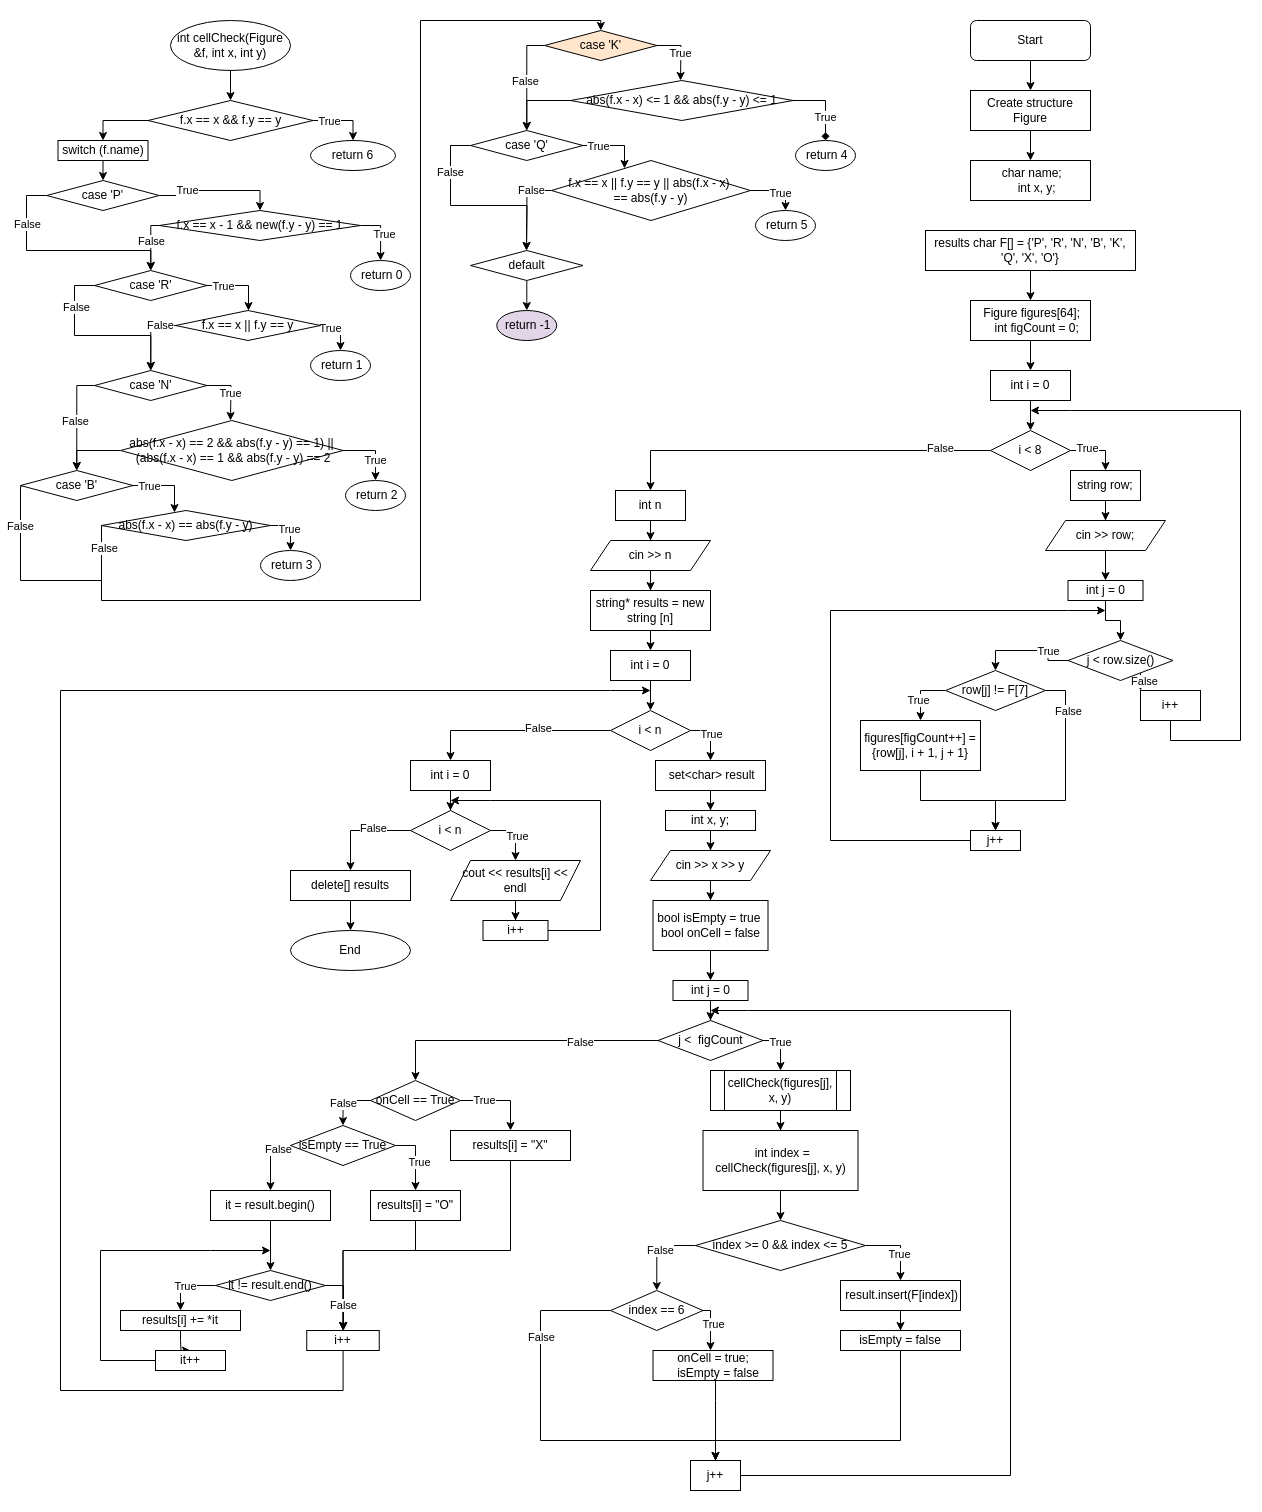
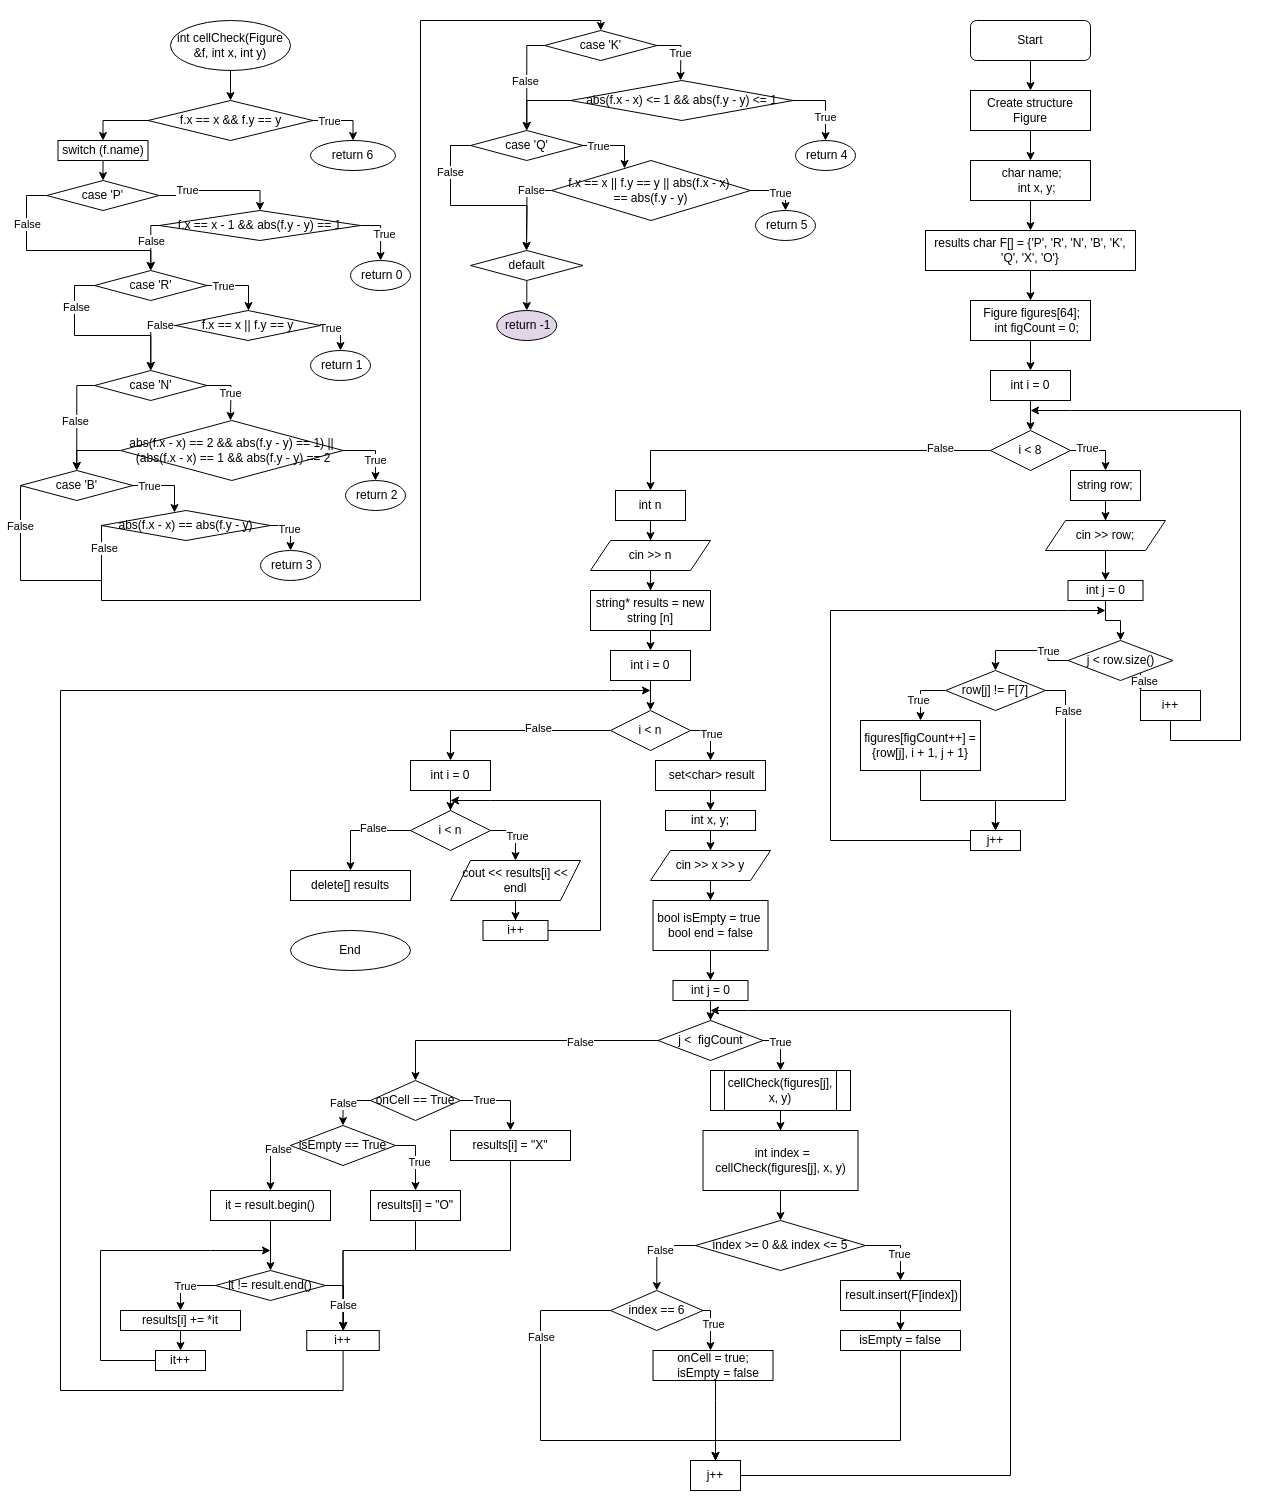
(601, 46) -> (601, 46)
(826, 131) -> (826, 132)
none -> (1031, 220)
(260, 226) -> (260, 226)
(351, 920) -> none
(711, 926) -> (711, 926)
(191, 1361) -> (181, 1361)
